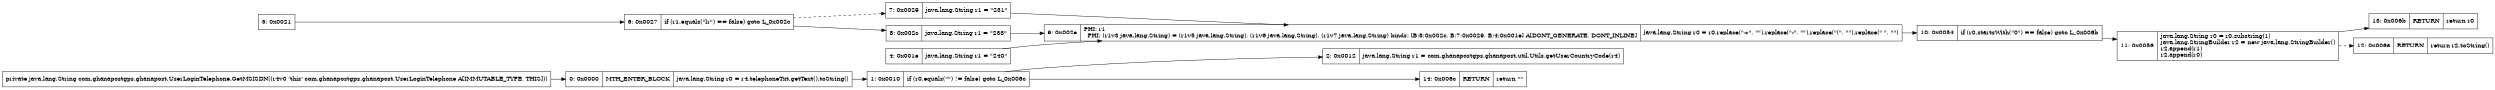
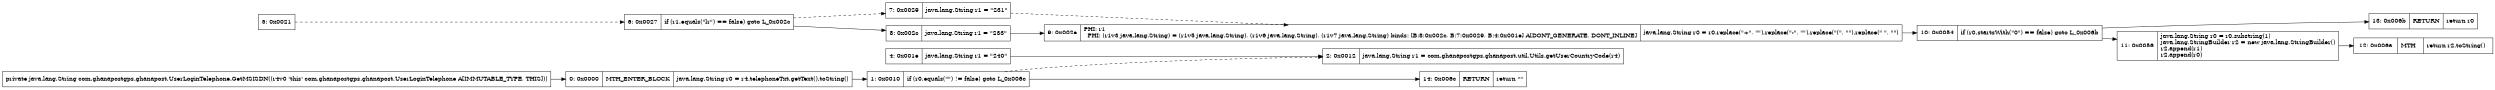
(1147, 19) -> (1147, 19)
(458, 22) -> (458, 22)
(2352, 30) -> (2233, 24)
(1050, 44) -> (1164, 56)
(2344, 46) -> (2344, 46)
(2411, 46) -> (2408, 46)
(1162, 61) -> (1162, 61)
